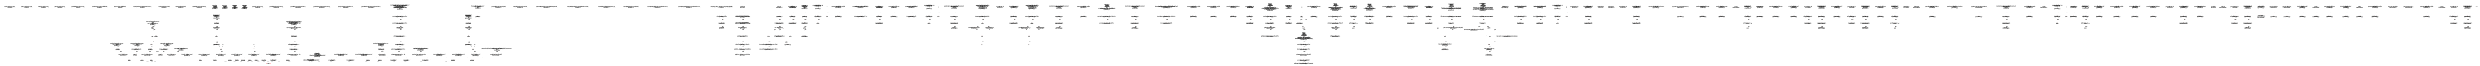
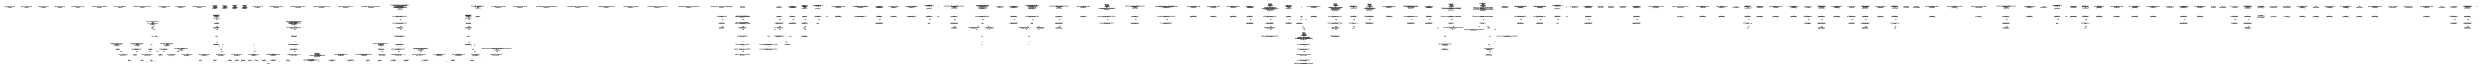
(1135, 28) -> none
